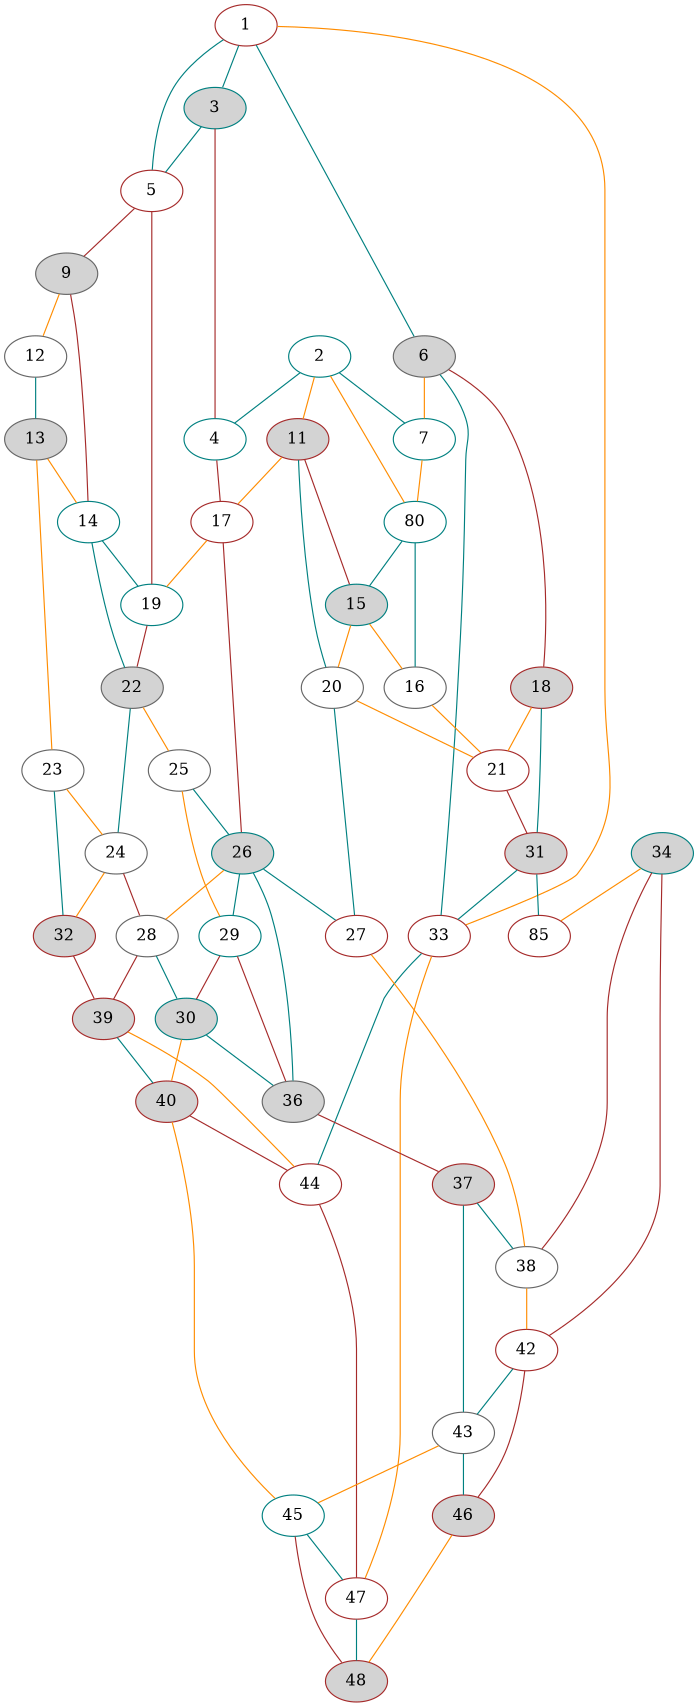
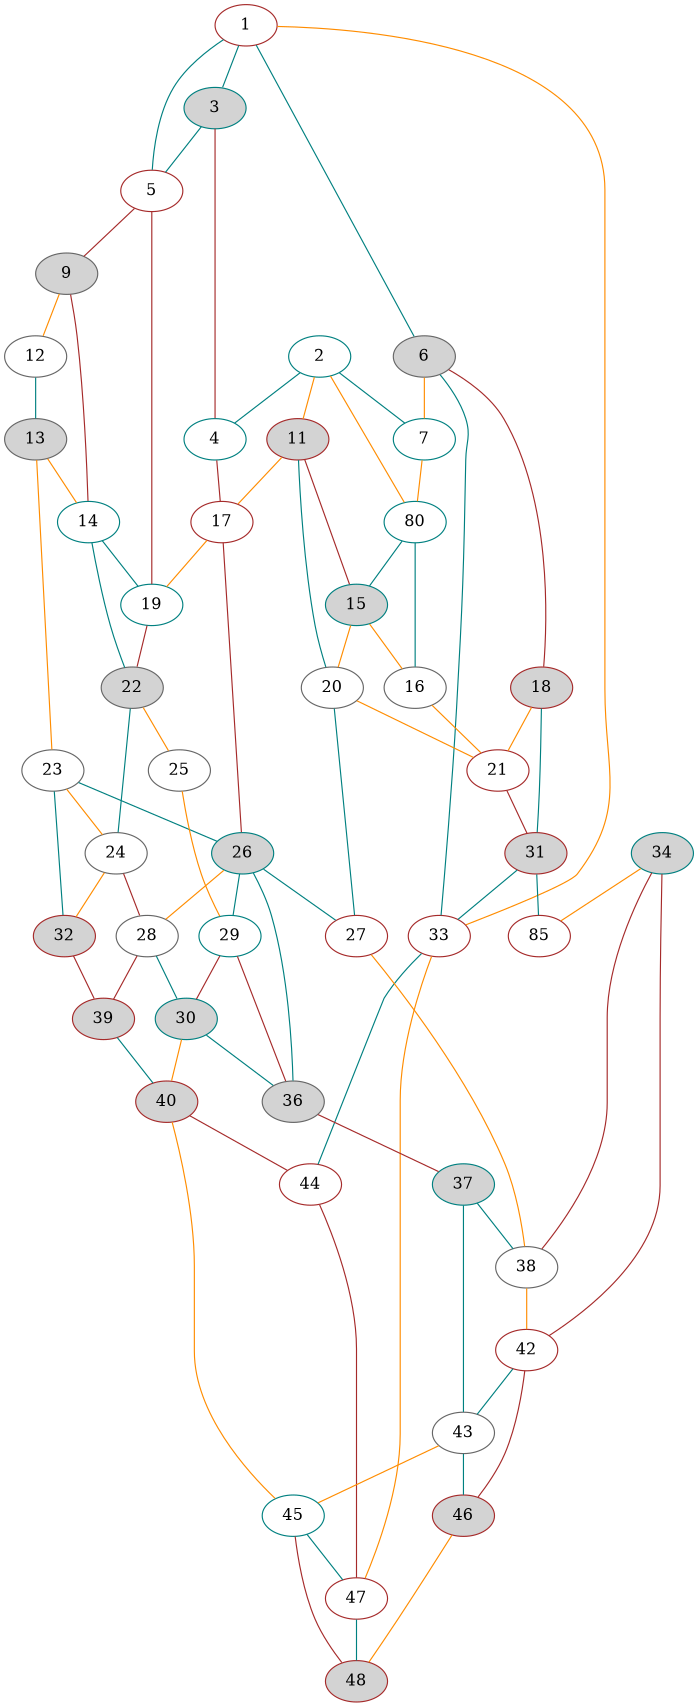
(211, 812) -> (148, 812)
(218, 1090) -> none
(463, 1184) -> (463, 1184)
